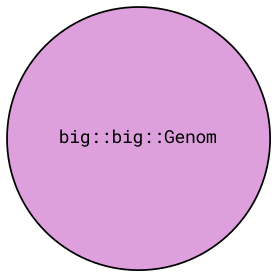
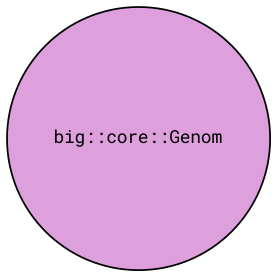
(139, 139) -> (139, 139)
